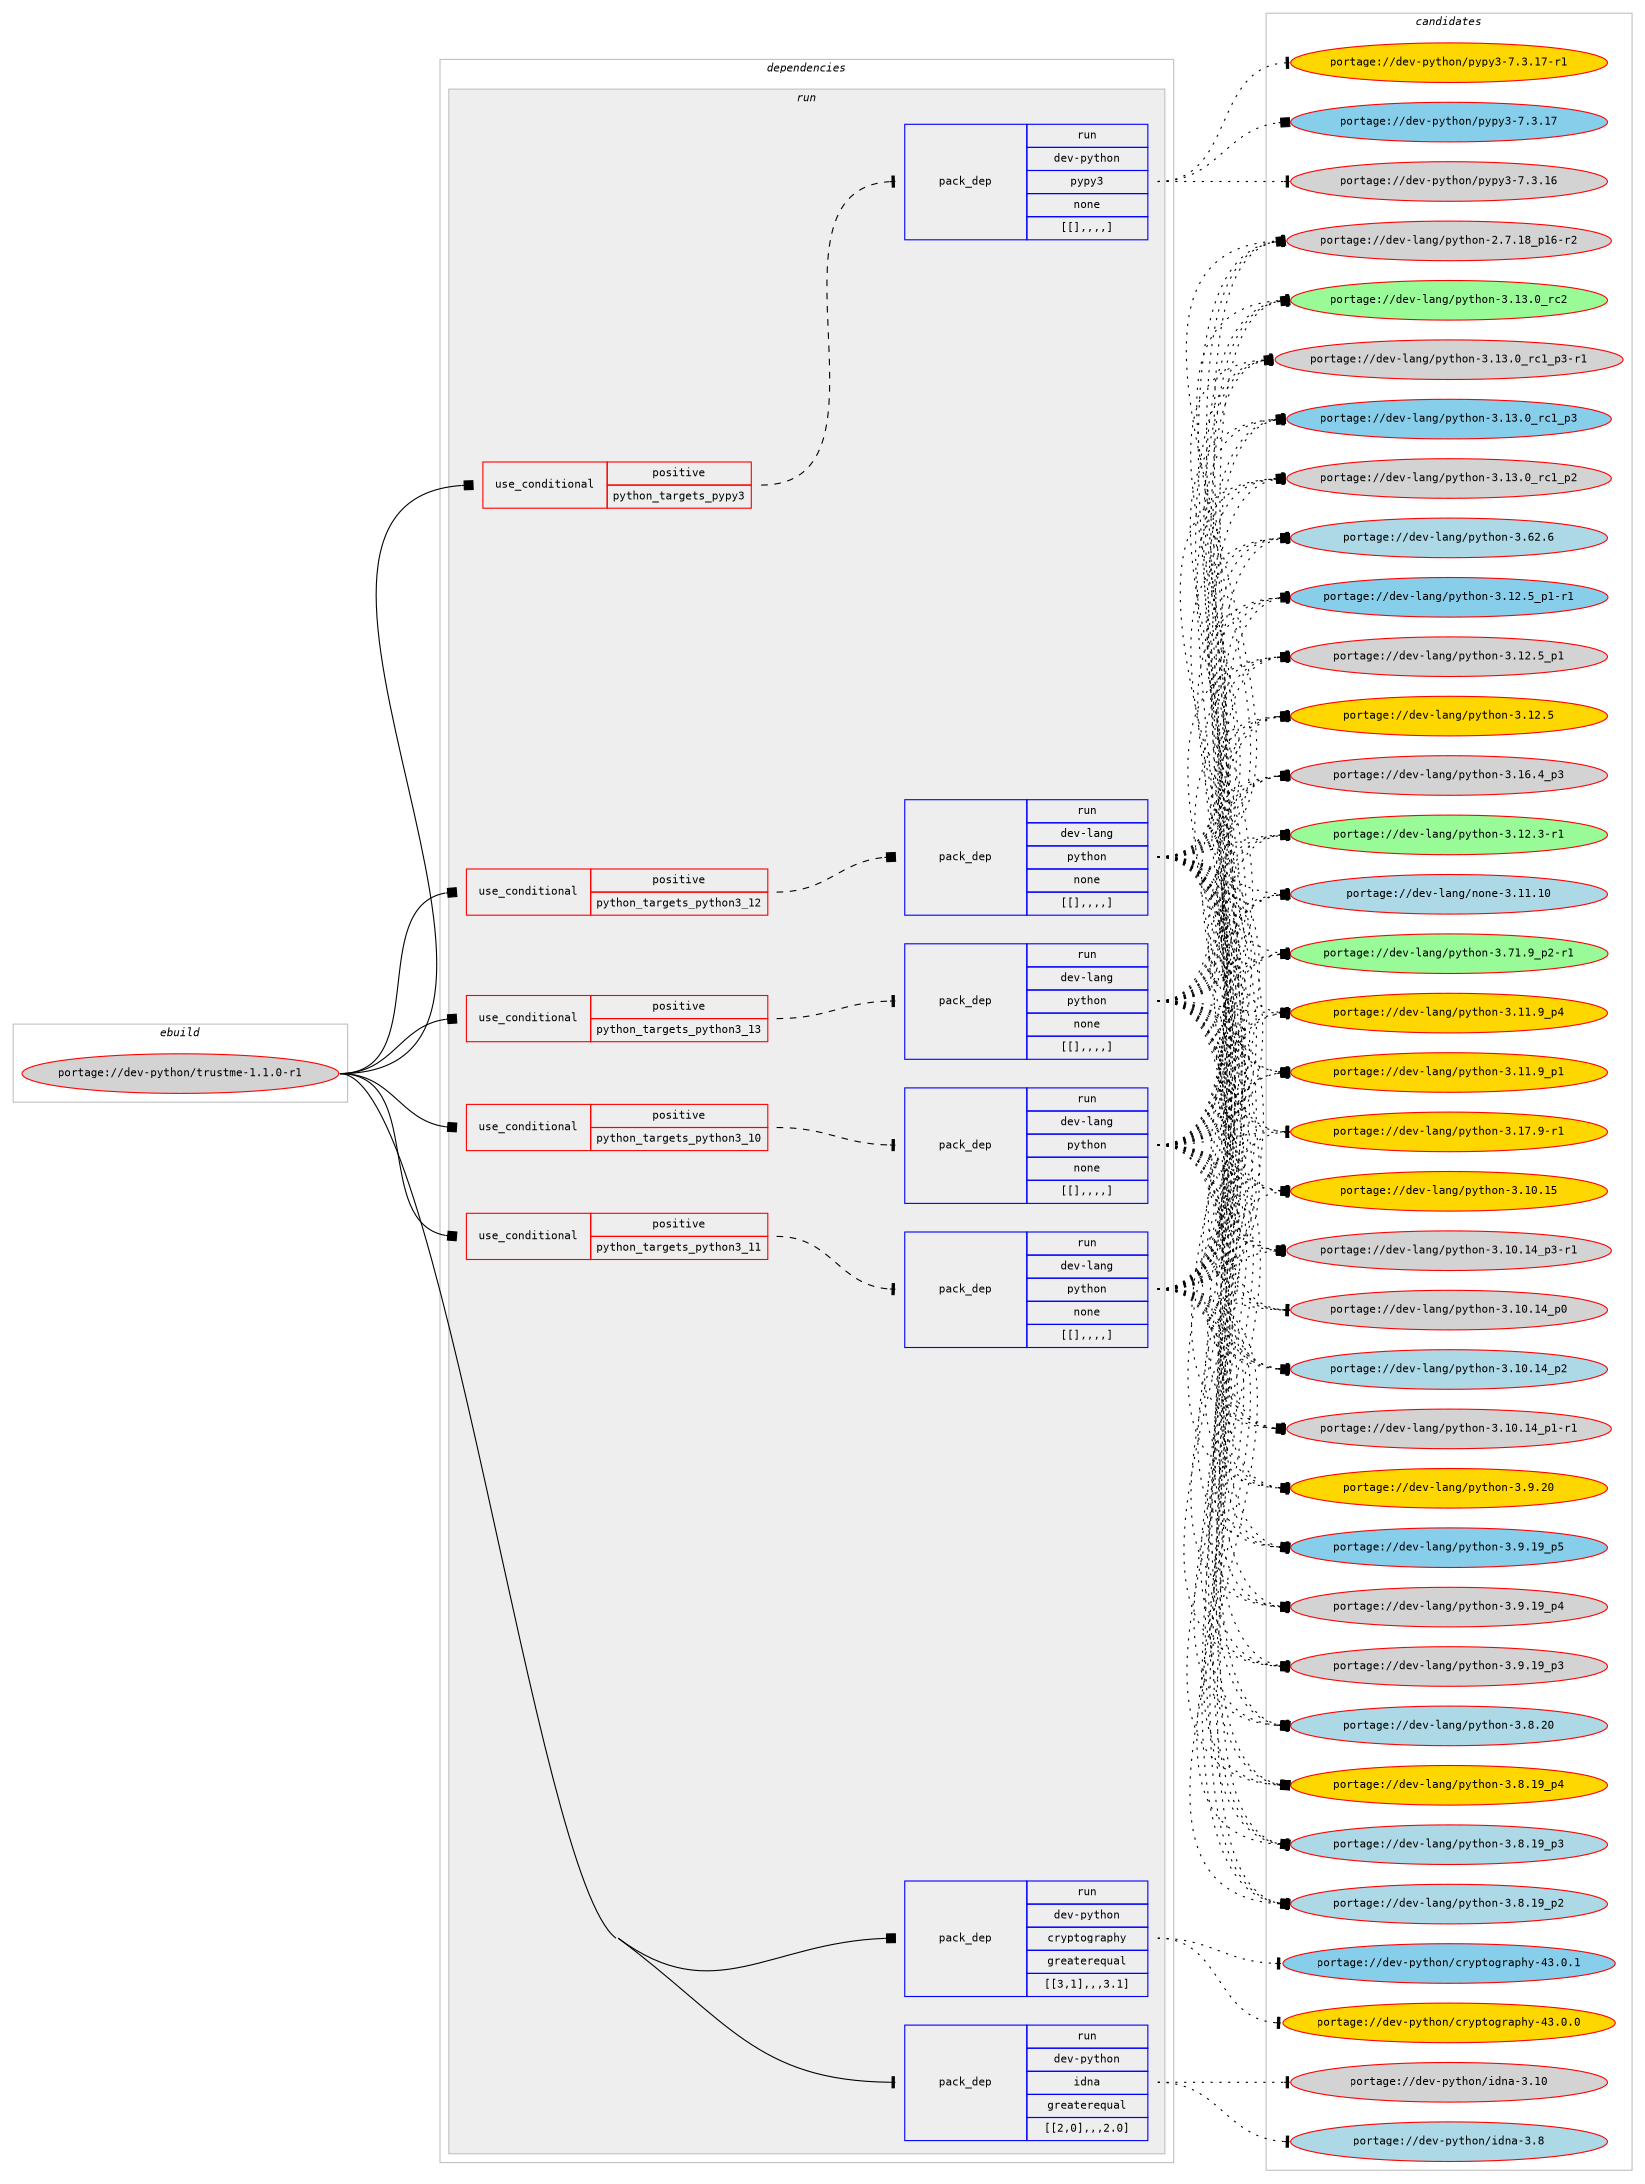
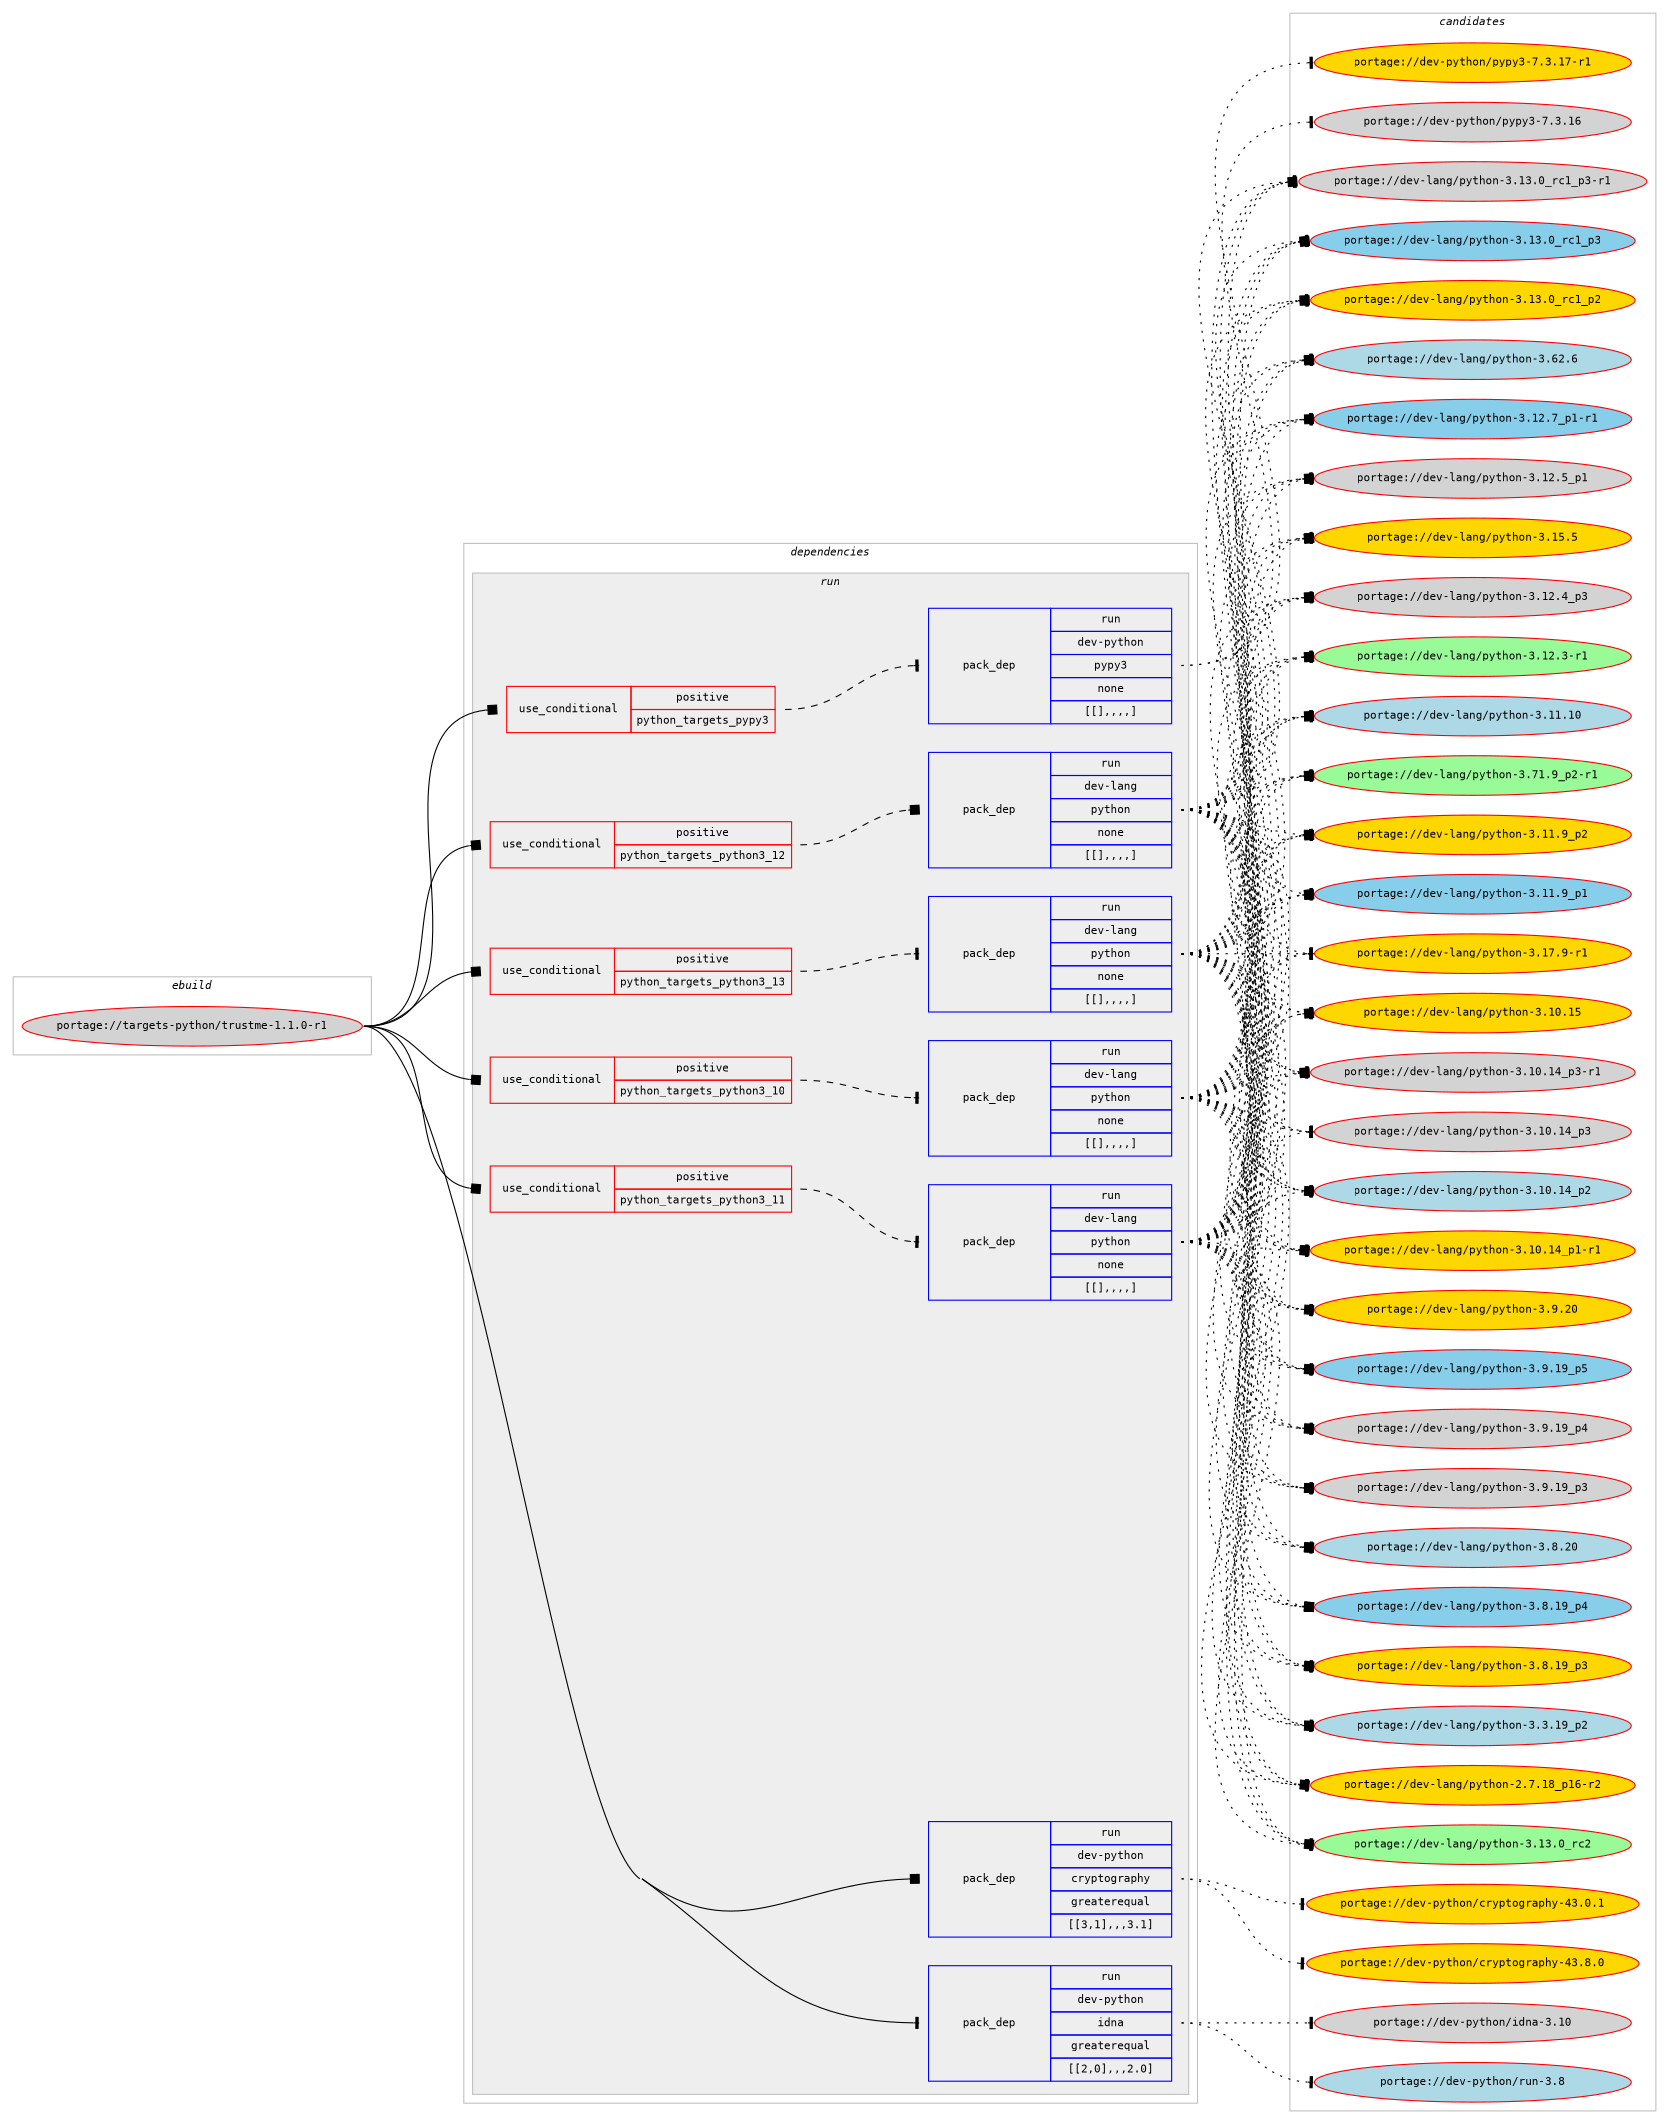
(1449, 122) -> none
(1449, 241) -> (1473, 1785)
(1449, 479) -> (1473, 300)
(1449, 597) -> (1473, 419)
(1449, 716) -> (1473, 538)
(1449, 776) -> (1473, 597)
(1449, 894) -> (1473, 716)
(1449, 1013) -> (1473, 835)
(1449, 1072) -> (1473, 894)
(180, 1074) -> (192, 1026)
(1449, 1310) -> (1473, 1132)
(1449, 1429) -> (1473, 1251)
(1449, 1785) -> (1473, 1607)
(1449, 1845) -> (1473, 1667)
(1449, 1904) -> (1473, 1726)
(1449, 1964) -> (1473, 1904)
(1449, 2023) -> (1473, 1964)
(1449, 2142) -> (1473, 2082)
